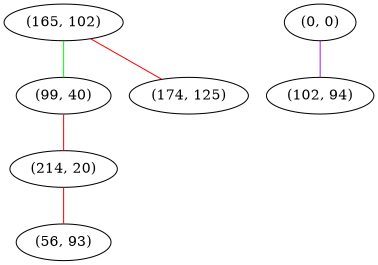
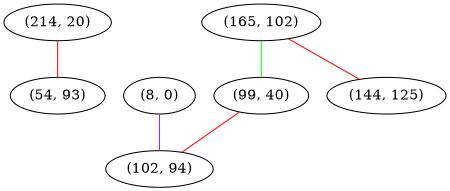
(320, 22) -> (159, 96)
(189, 96) -> (387, 96)
(64, 132) -> (211, 132)
(64, 242) -> (58, 96)
